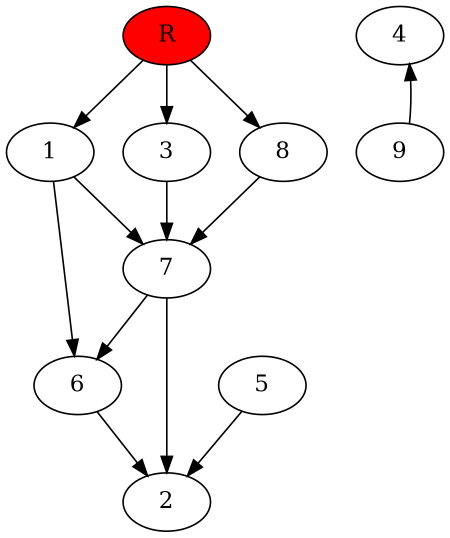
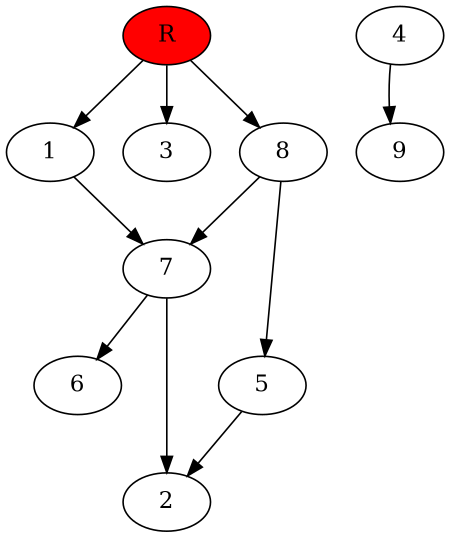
(411, 102) -> (389, 86)
(167, 203) -> none
(63, 261) -> none
none -> (274, 261)
(117, 437) -> none
